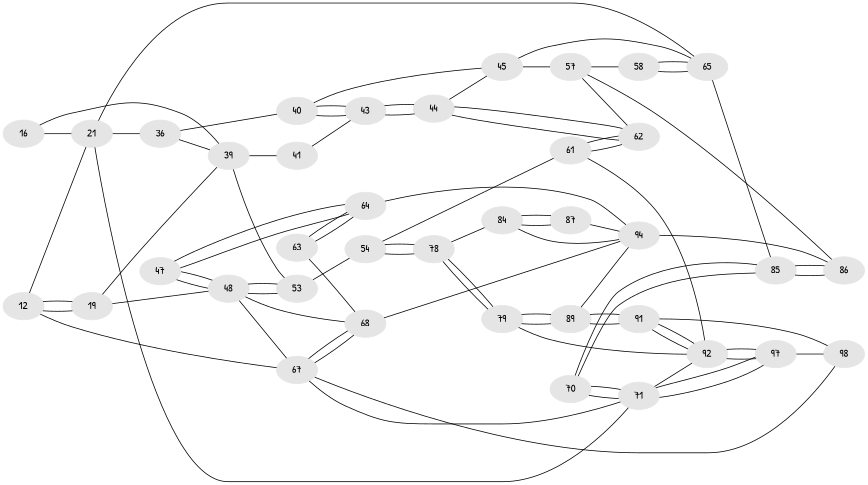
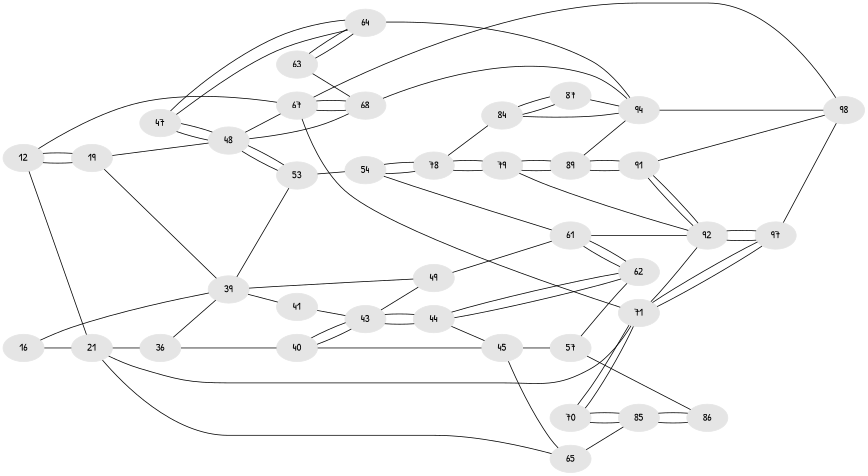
(639, 67) -> none
(745, 241) -> (741, 110)
none -> (434, 278)
